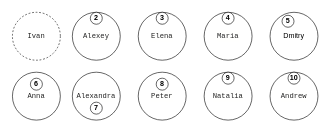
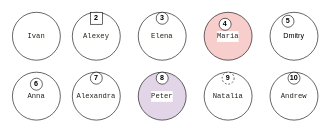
(96, 18) -> (96, 18)
(228, 18) -> (225, 24)
(36, 36) -> (36, 36)
(228, 36) -> (228, 36)
(228, 78) -> (228, 78)
(162, 84) -> (162, 78)
(162, 96) -> (162, 96)
(96, 108) -> (96, 78)
